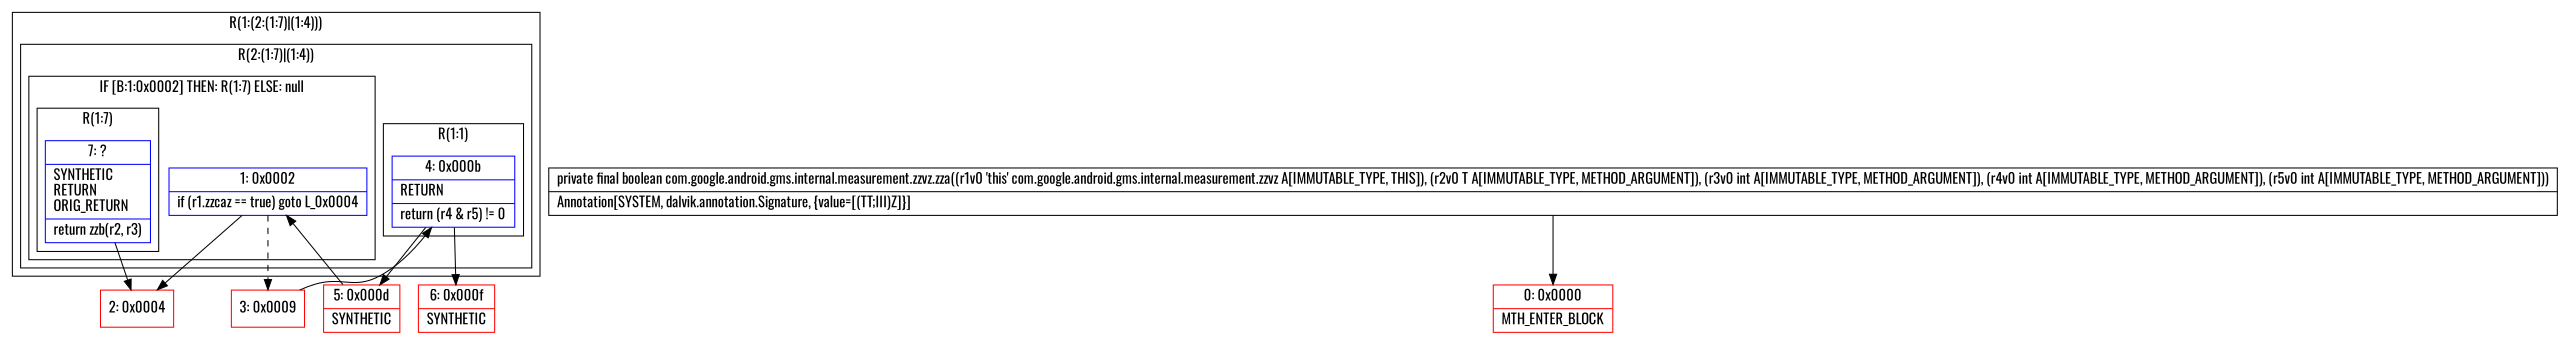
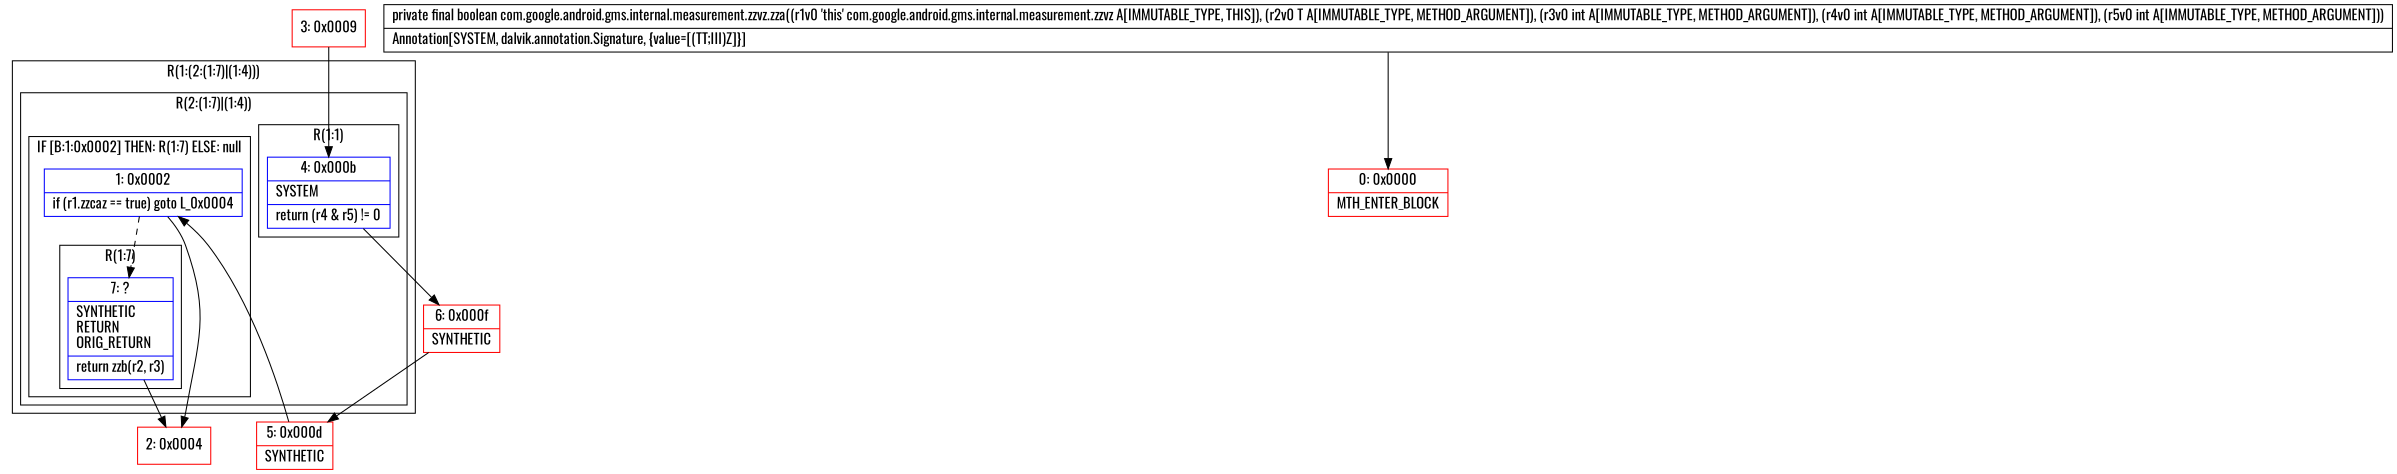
(423, 191) -> (297, 192)
(268, 247) -> (136, 238)
(406, 252) -> (383, 384)
